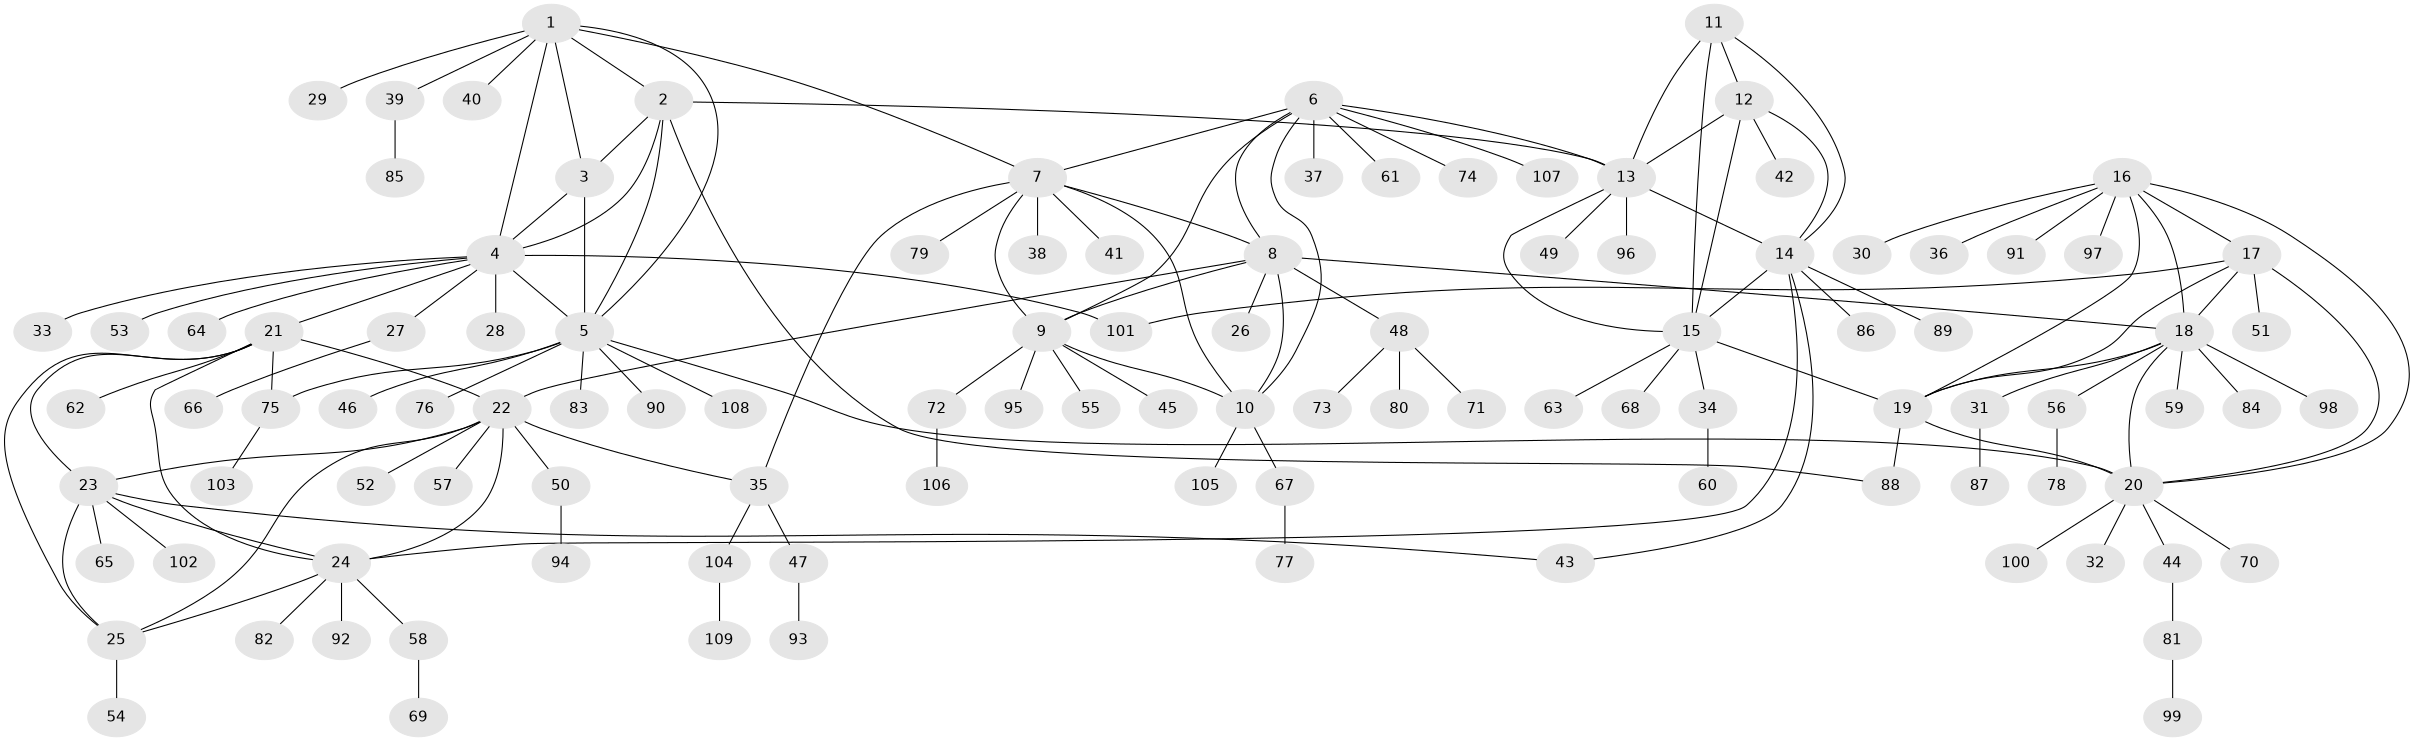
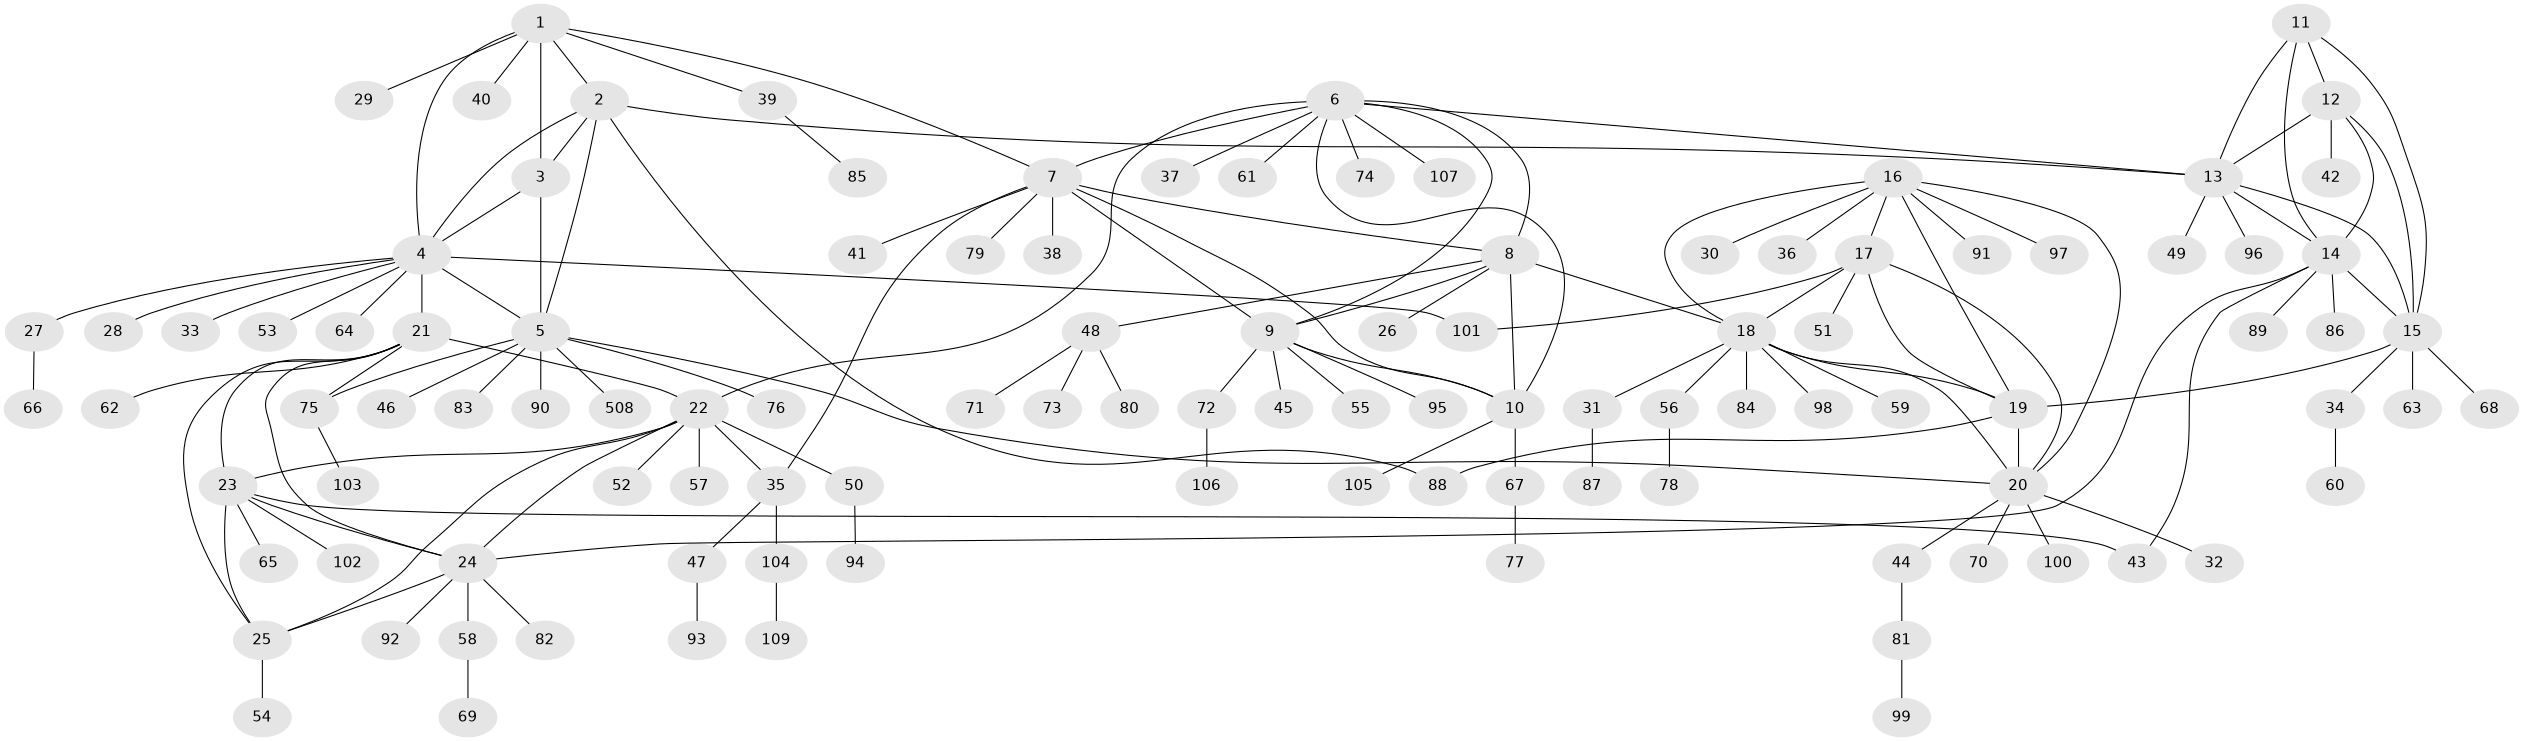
(717, 148) -> none
(883, 323) -> (1059, 301)
(736, 409) -> (620, 409)
